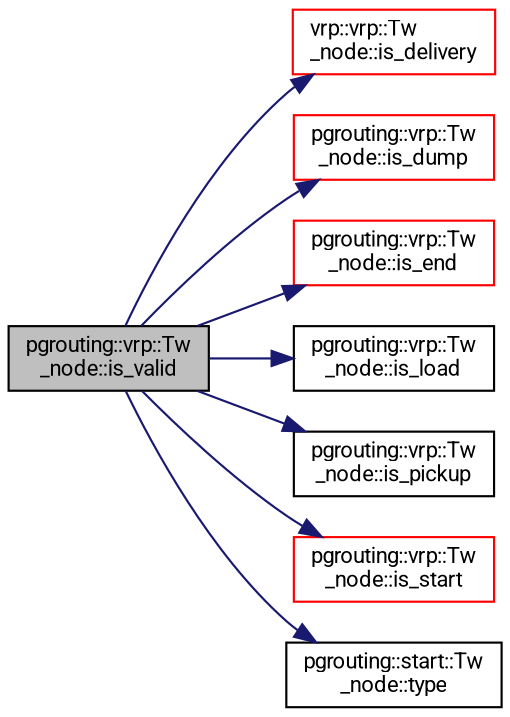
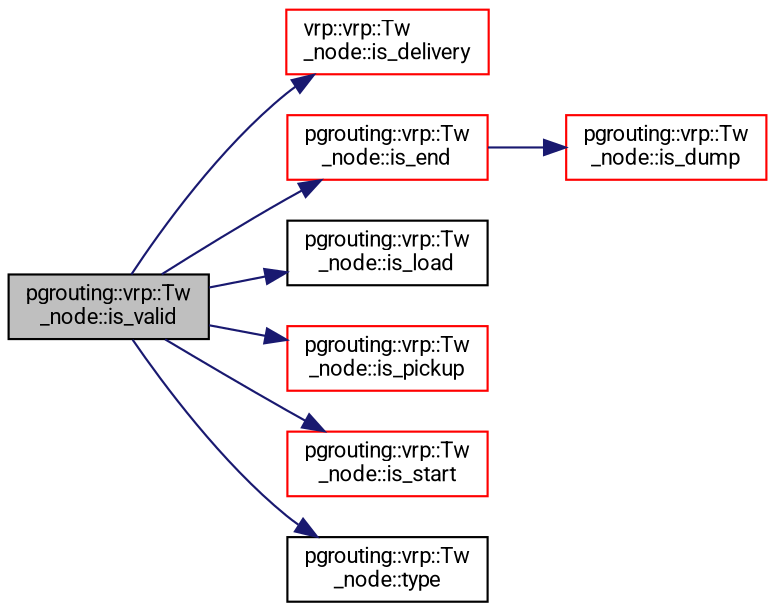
(217, 254) -> (516, 147)
(394, 464) -> (388, 358)
(394, 675) -> (388, 569)
